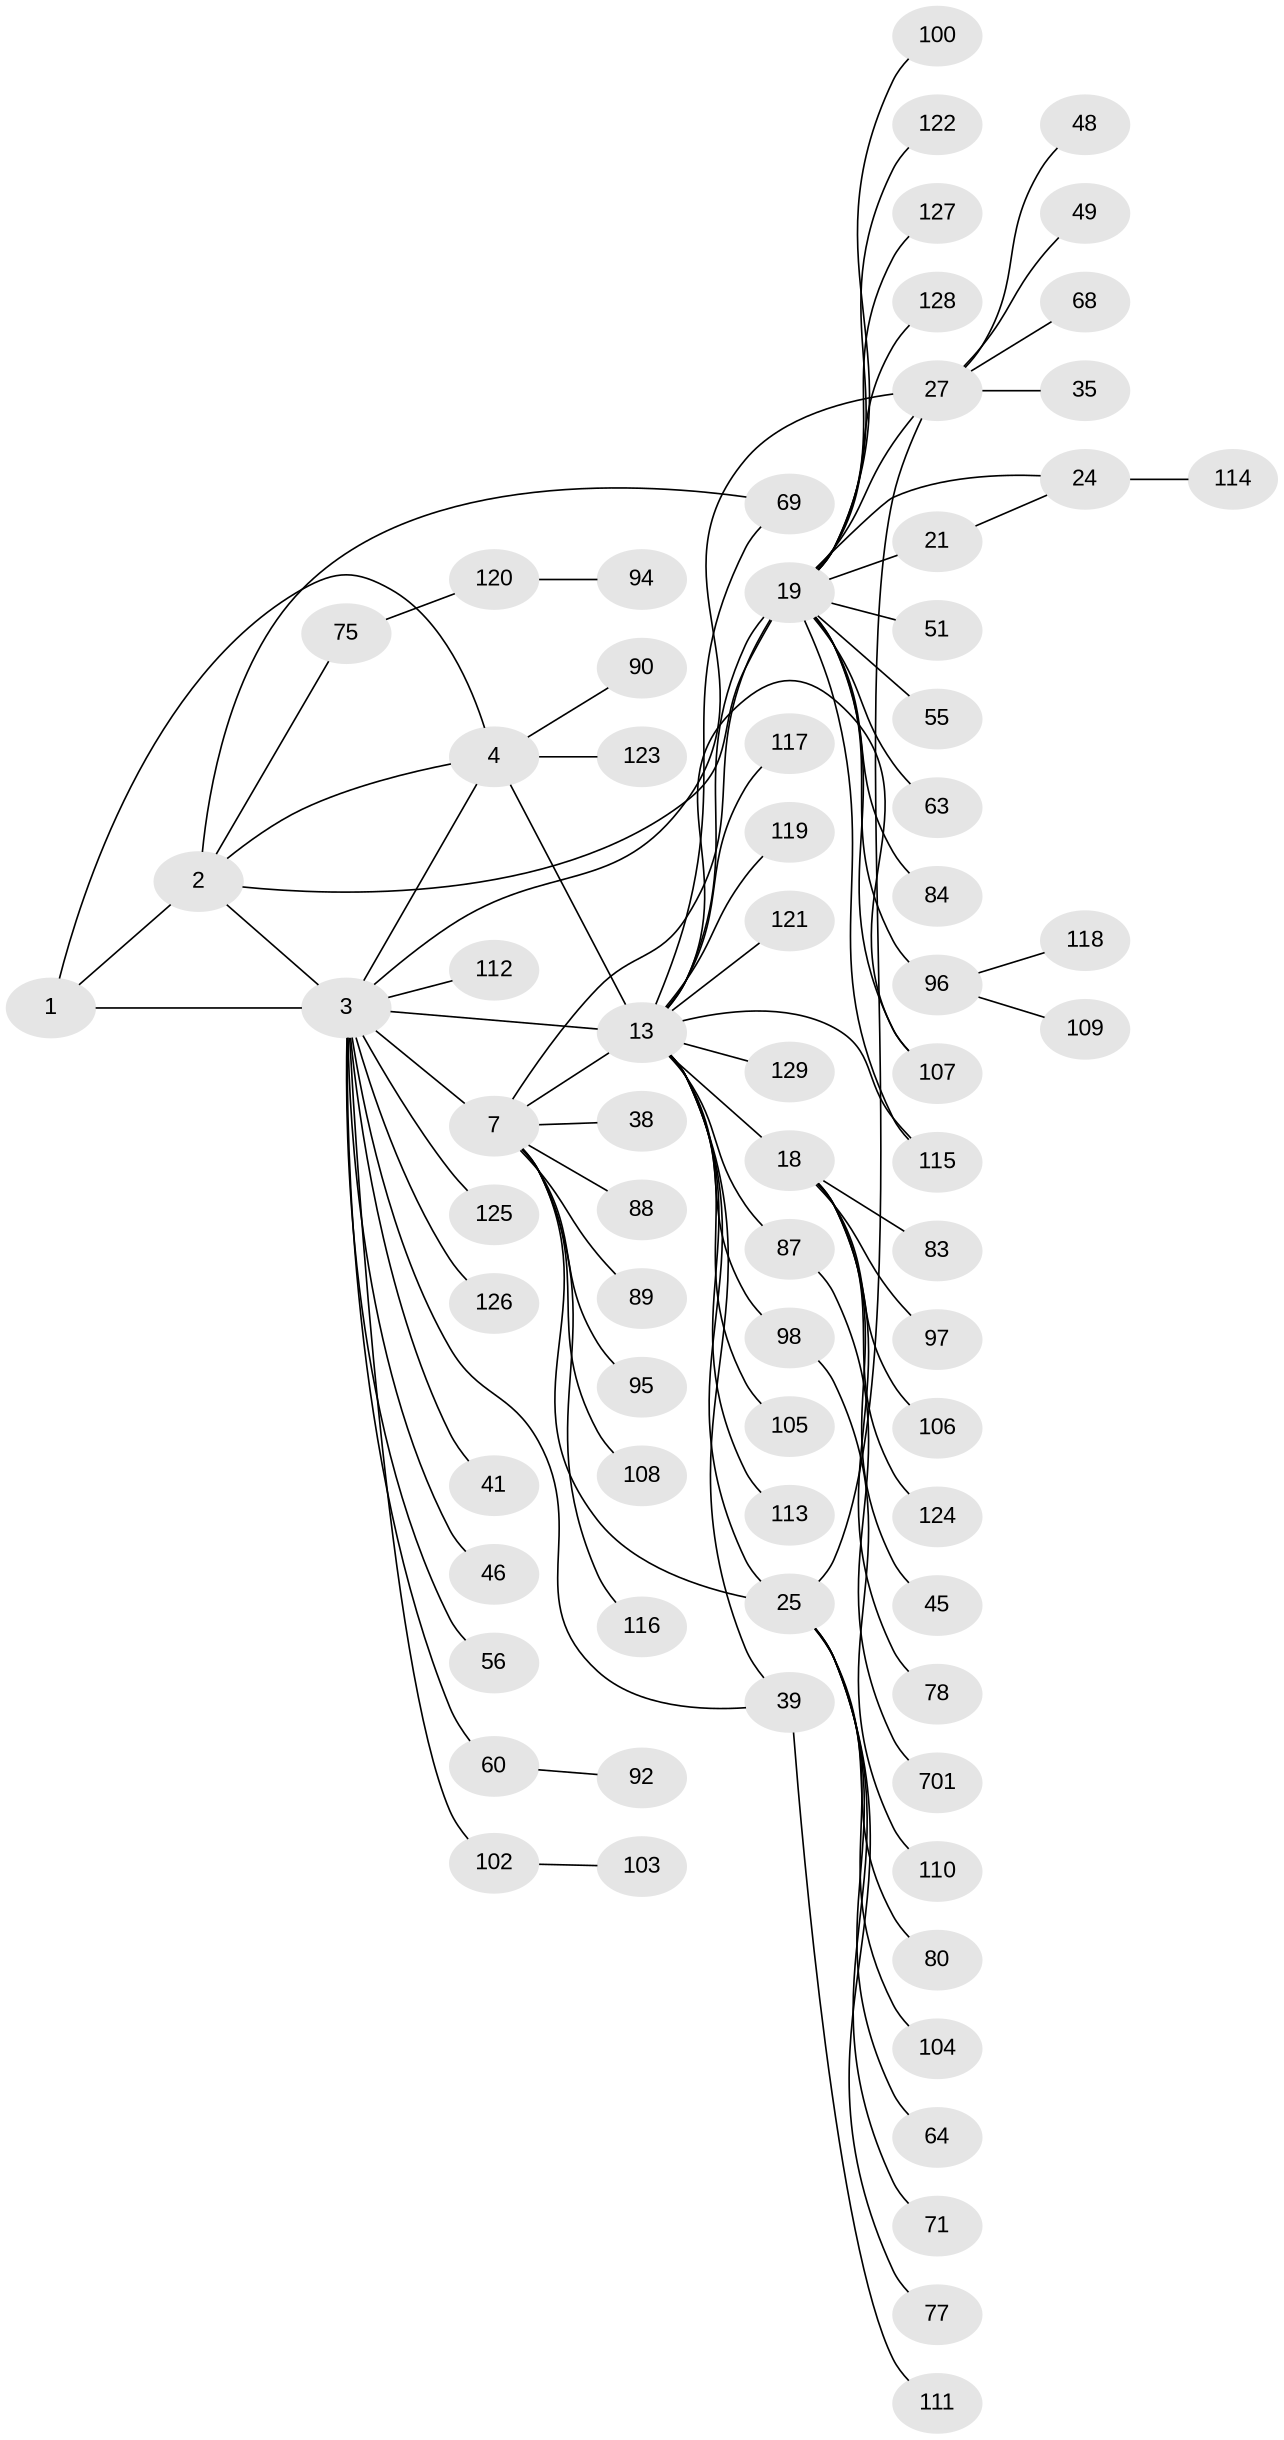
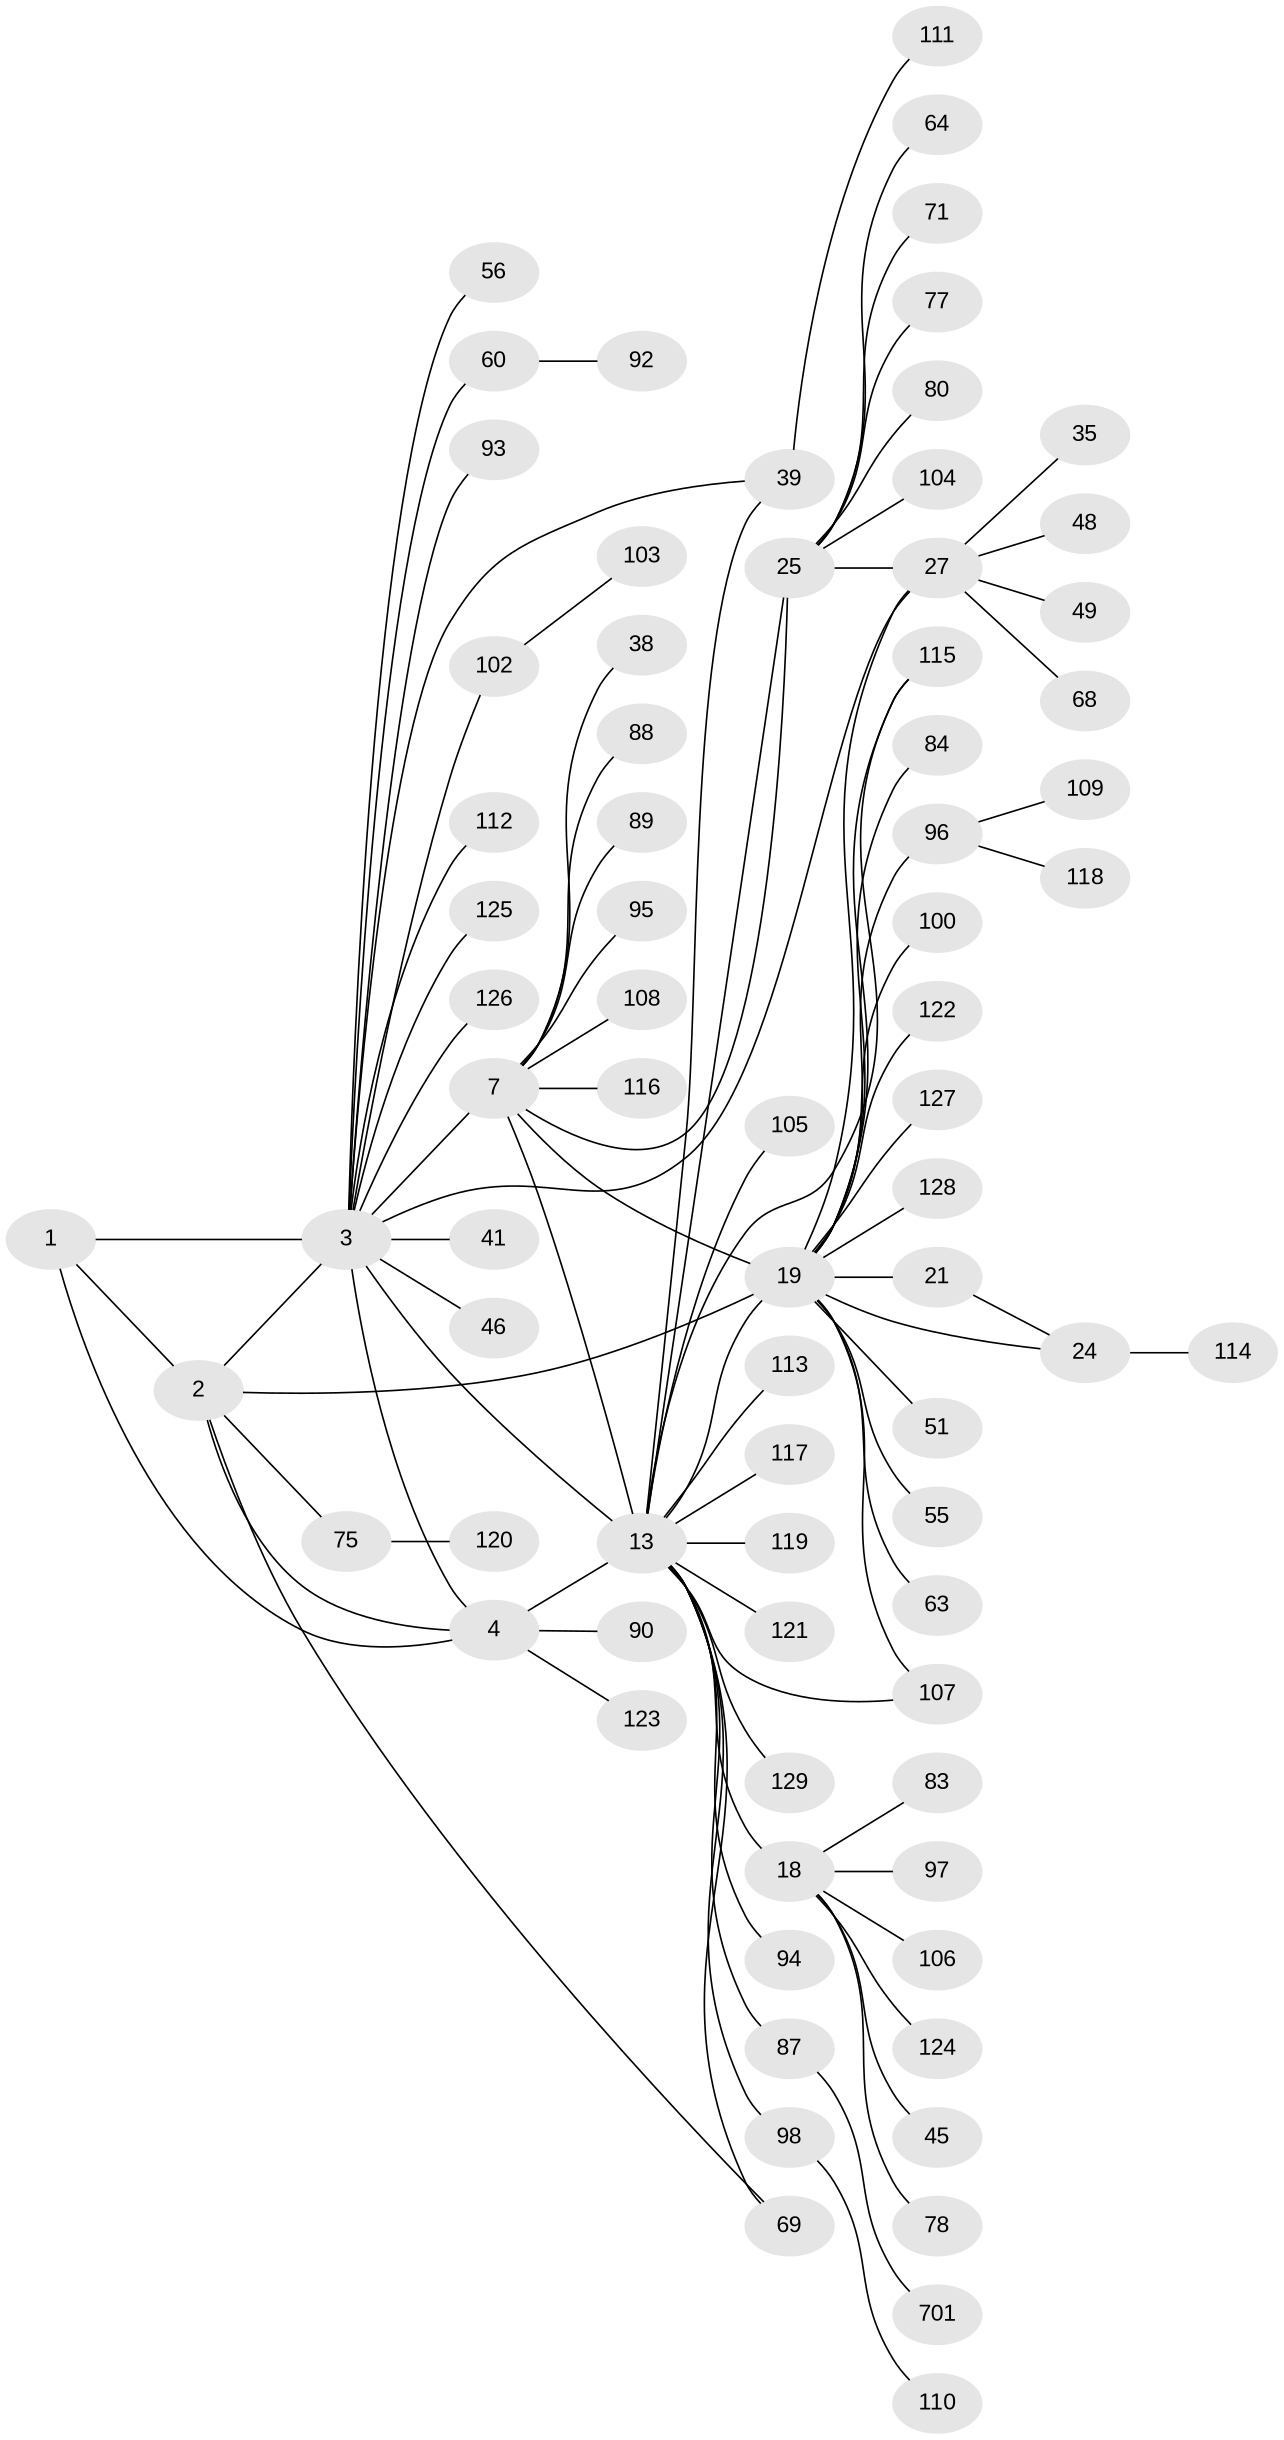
none -> (494, 450)
(568, 580) -> (716, 1752)
